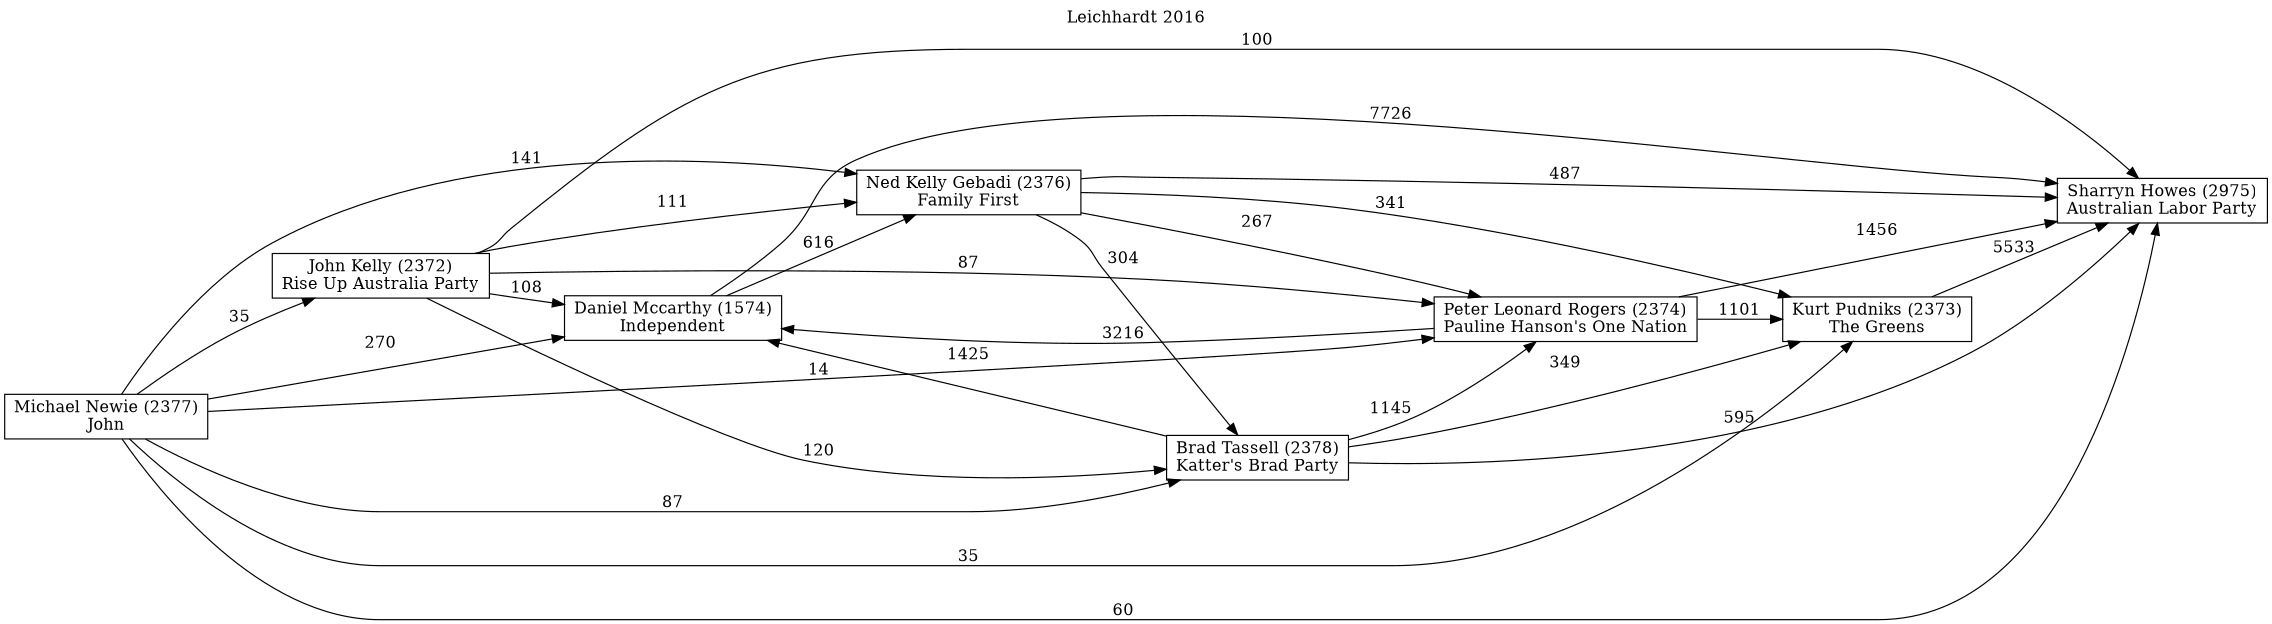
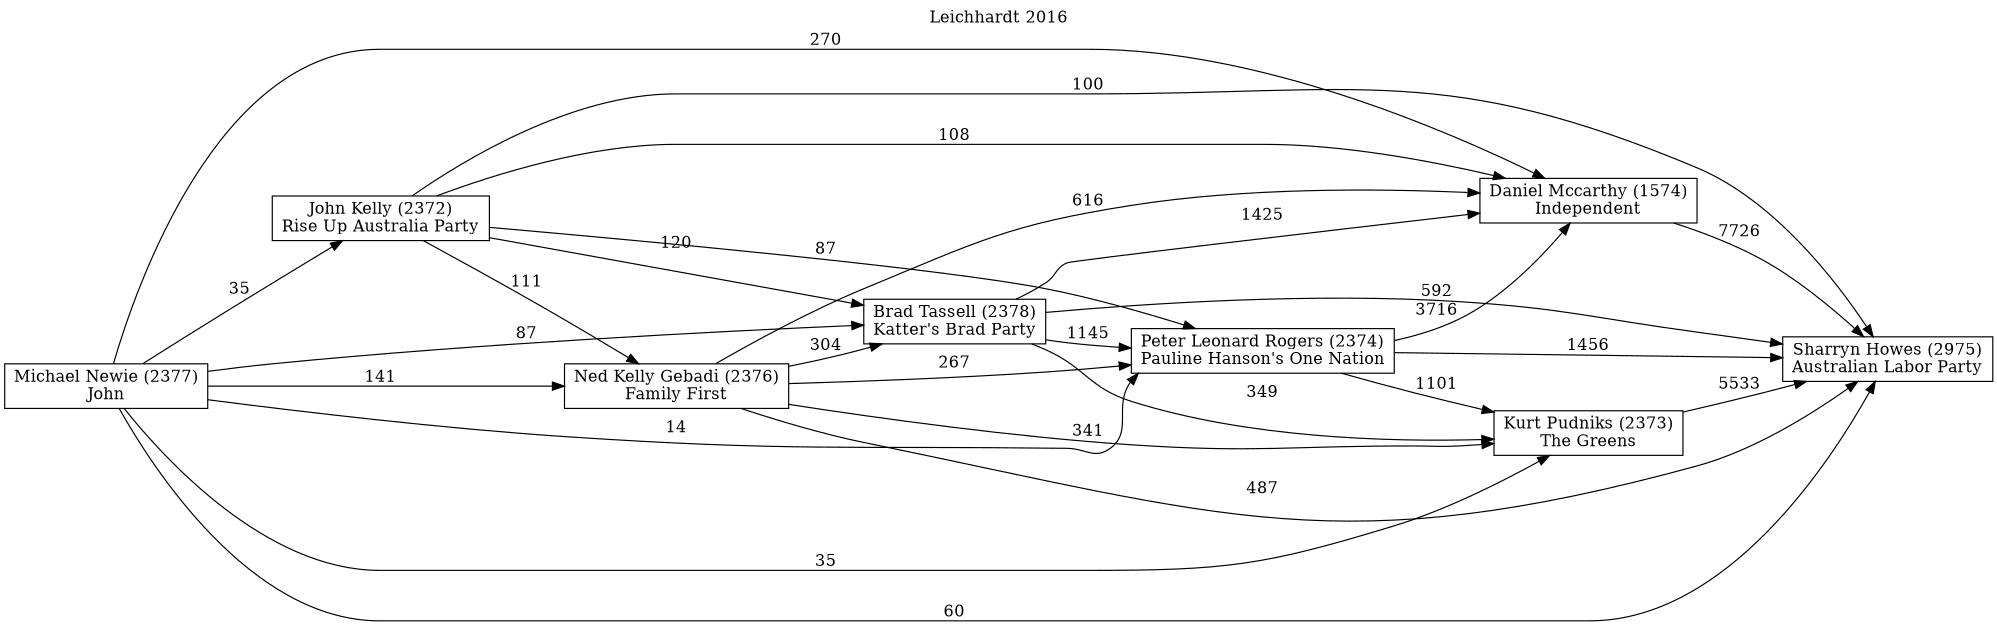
(815, 258) -> (1077, 215)
(1124, 334) -> (1437, 310)
(1740, 418) -> (1437, 292)
